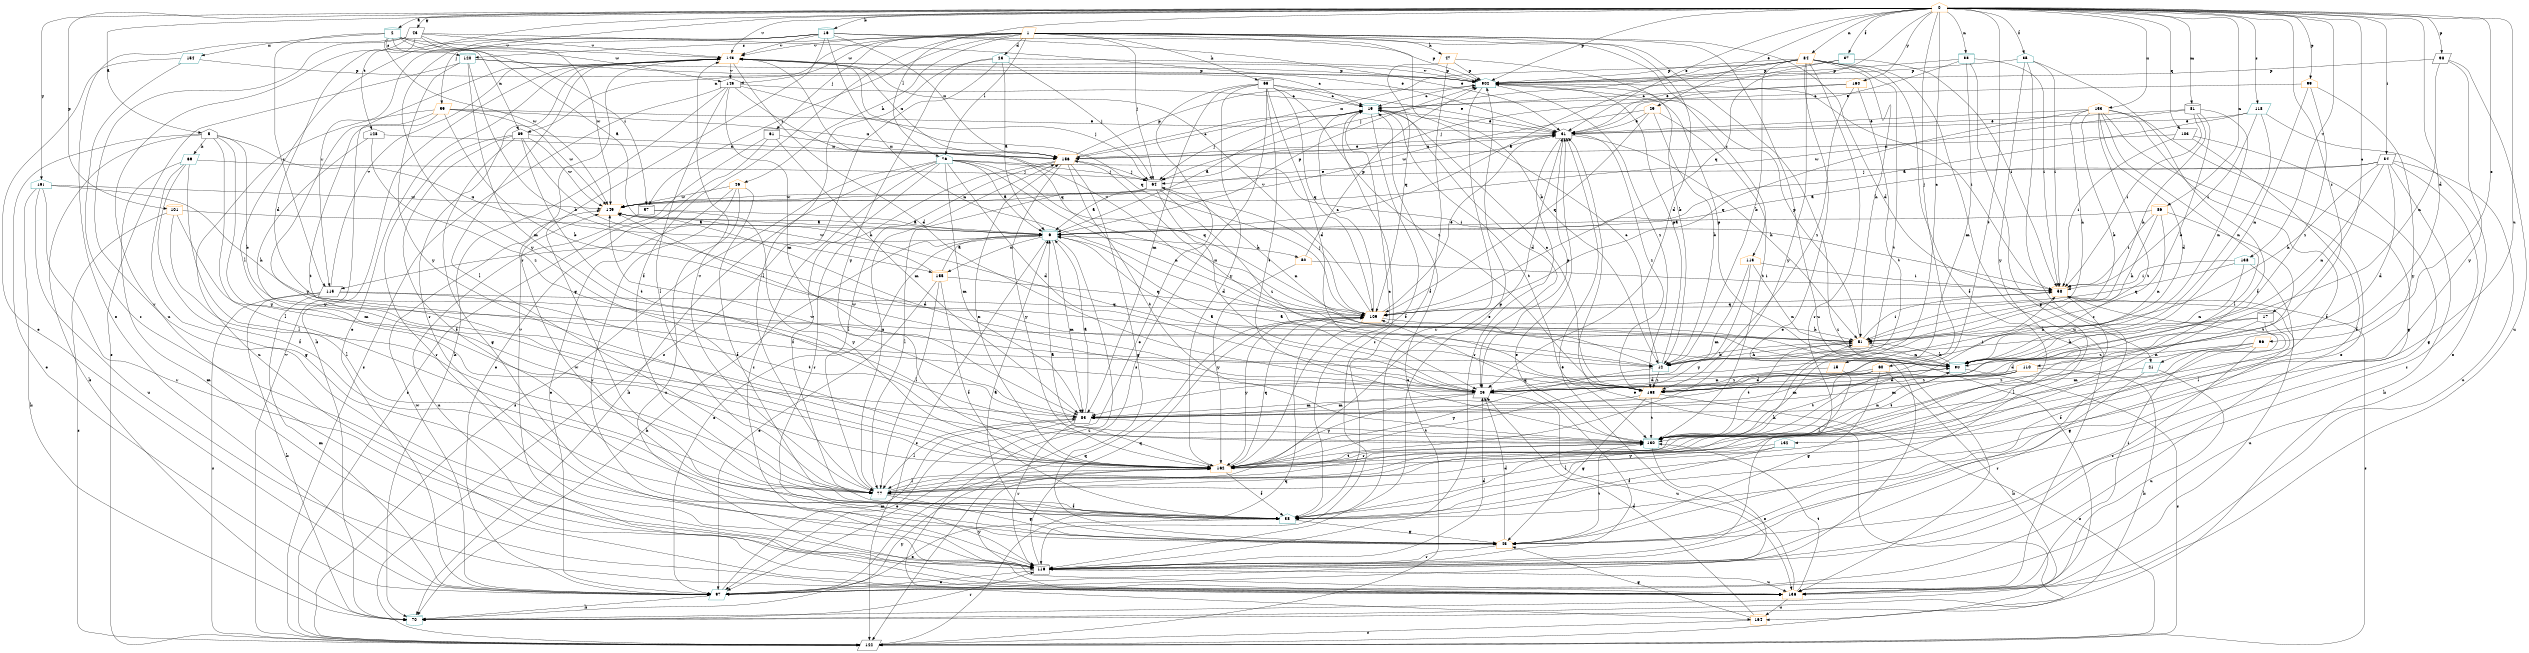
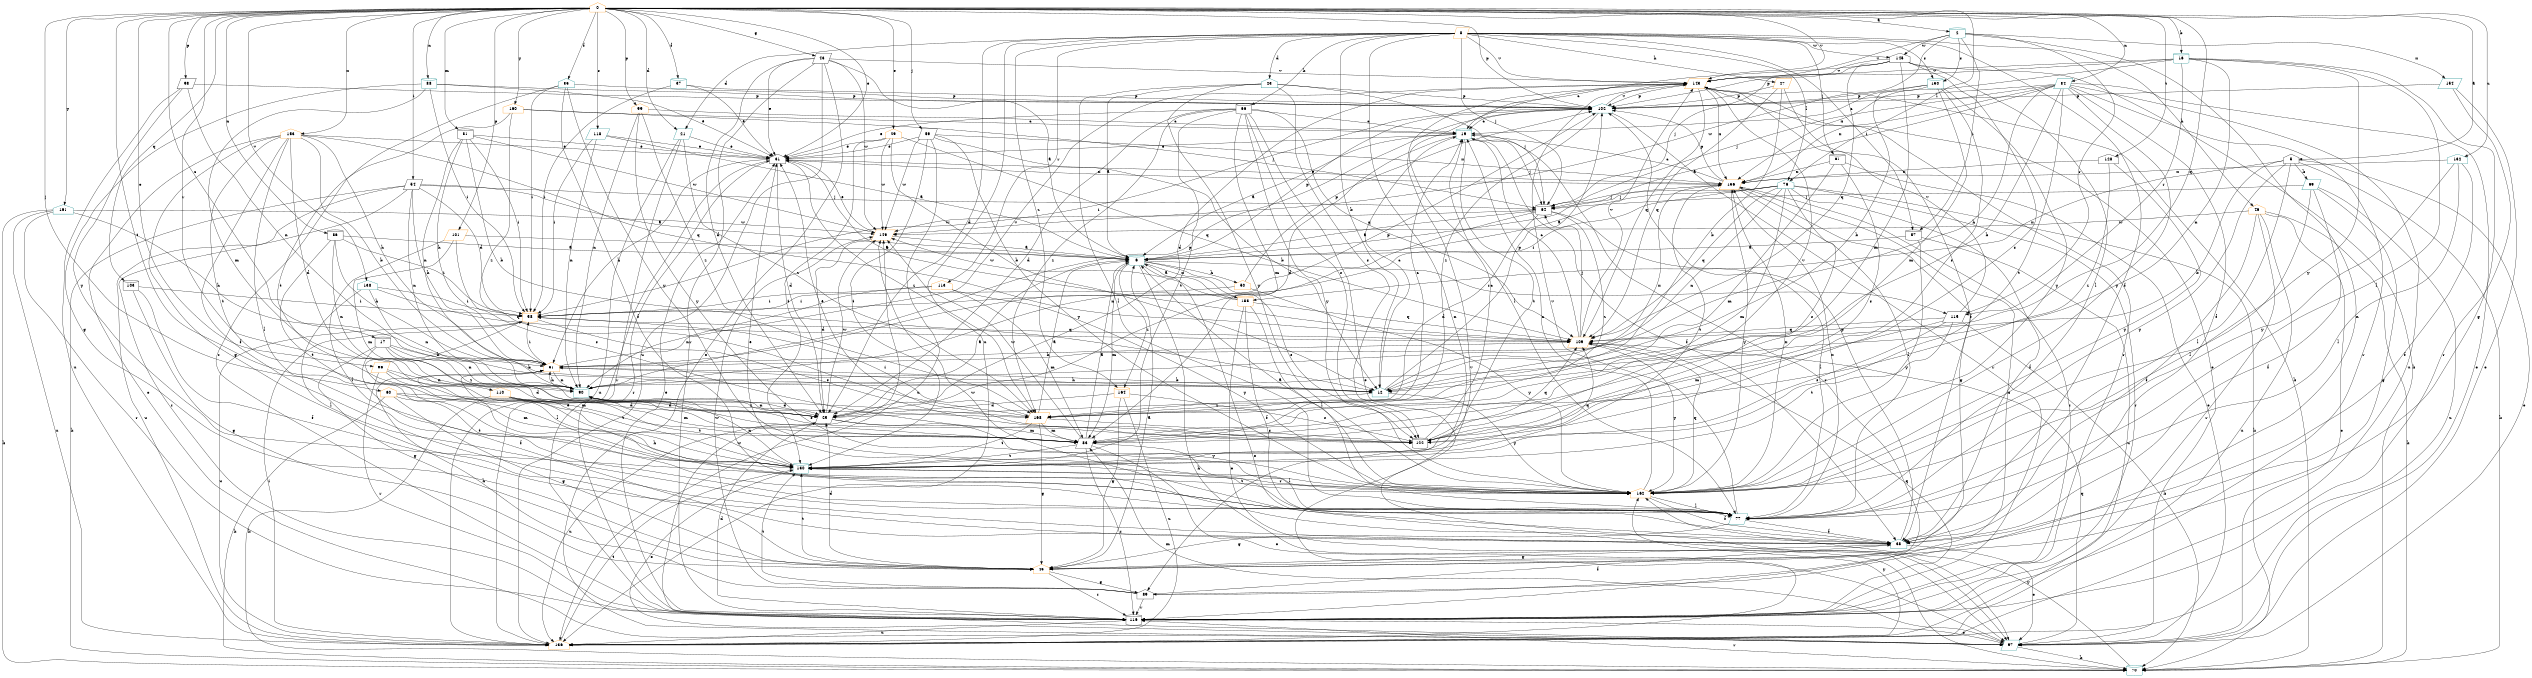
(1028, 33) -> (1461, 33)
(1202, 52) -> (728, 148)
(468, 58) -> (1935, 84)
(1806, 58) -> (2063, 84)
(730, 70) -> (1801, 77)
(1486, 84) -> (1602, 109)
(442, 109) -> (928, 134)
(2185, 134) -> (131, 286)
(1627, 151) -> (2096, 174)
(175, 210) -> (456, 235)
(2160, 210) -> (335, 235)
(1568, 260) -> (791, 286)
(1180, 327) -> none
(1836, 367) -> none
(1876, 375) -> (479, 248)
none -> (474, 379)
(209, 380) -> (2451, 418)
(869, 515) -> (1092, 582)
none -> (2407, 529)
(409, 536) -> (1545, 409)
(1866, 582) -> none
(1778, 607) -> (982, 638)
(869, 645) -> (1420, 443)
